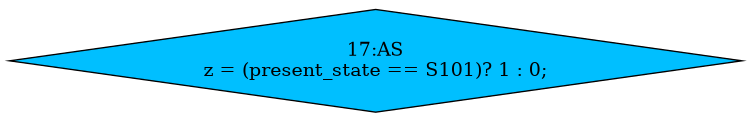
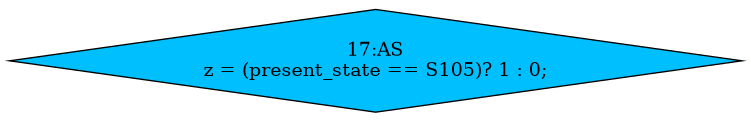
(376, 61) -> (376, 61)
